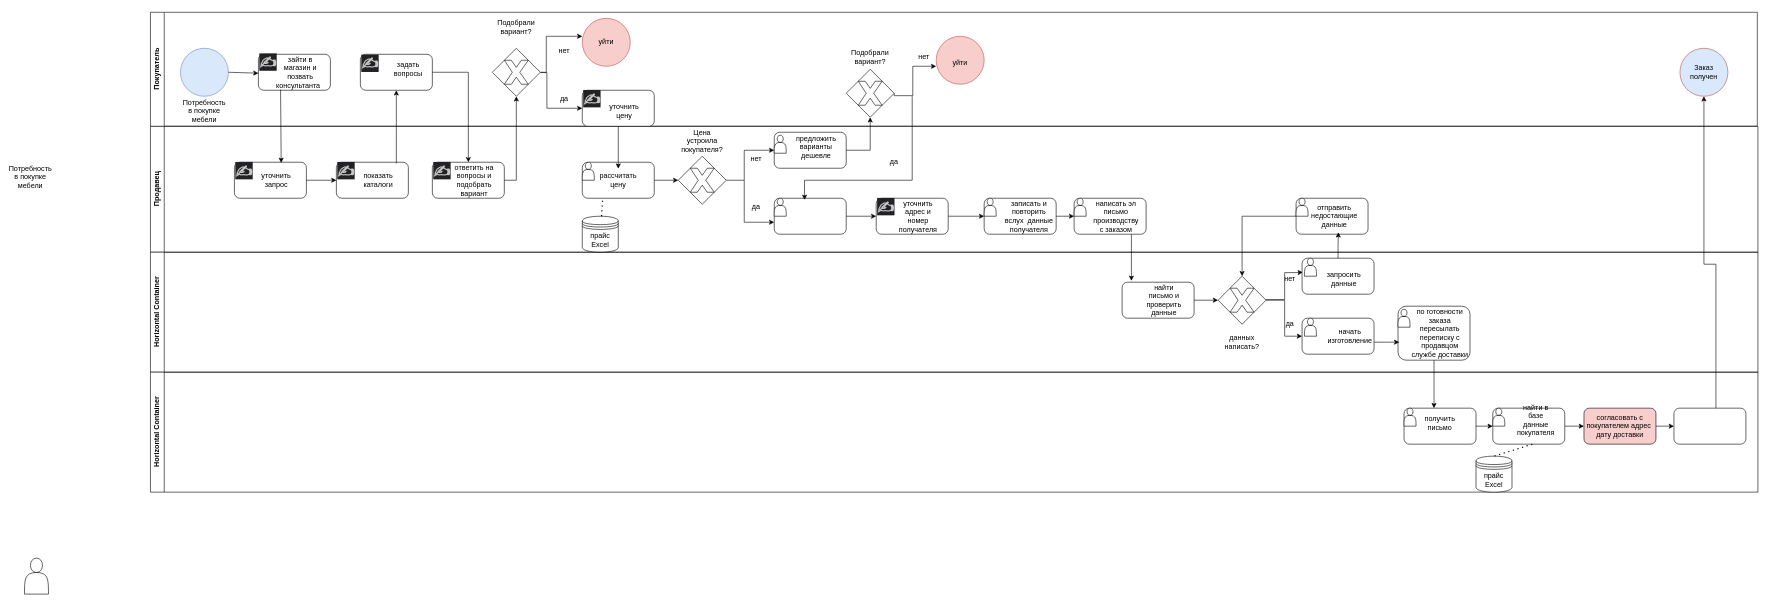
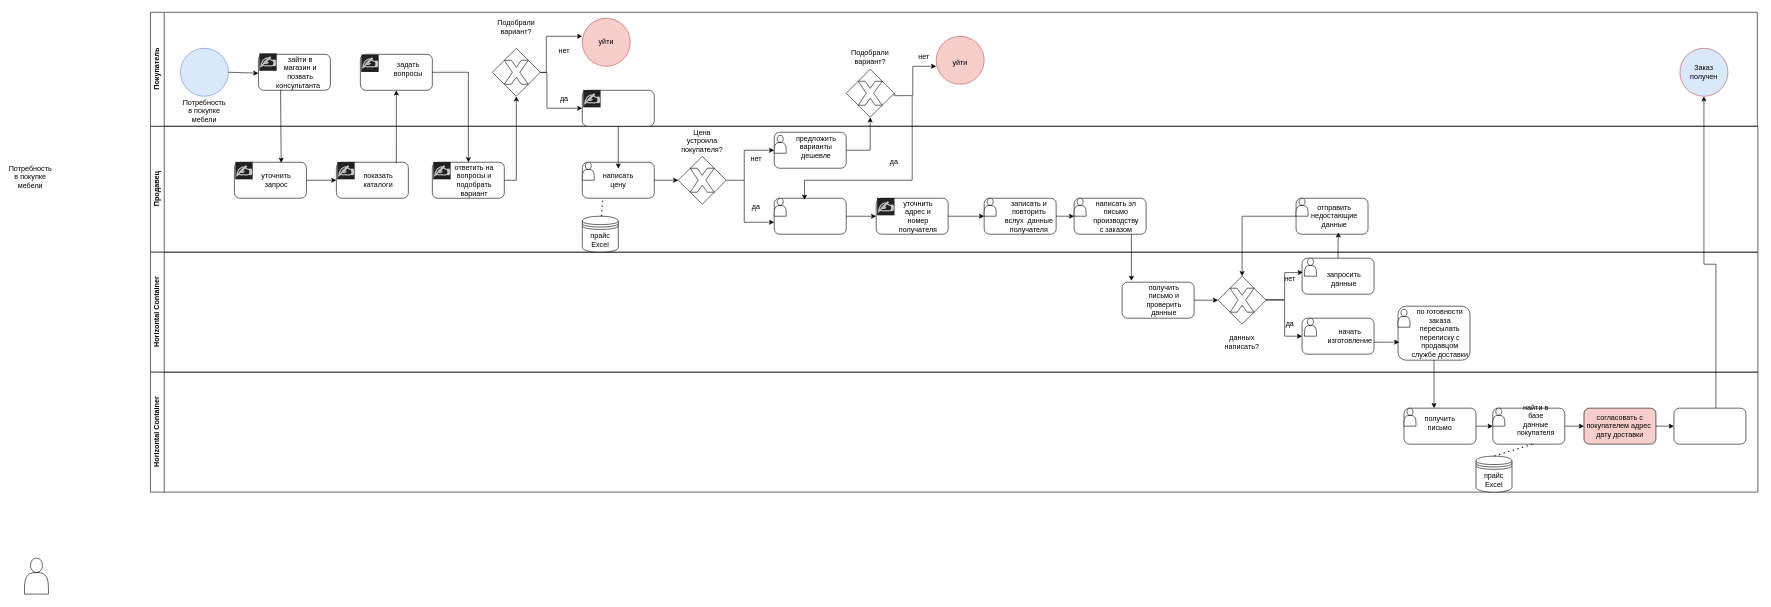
(624, 111) -> none
(618, 180) -> (618, 180)
(1164, 300) -> (1164, 300)
